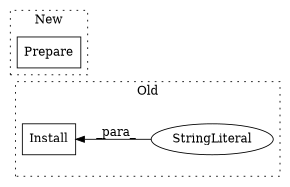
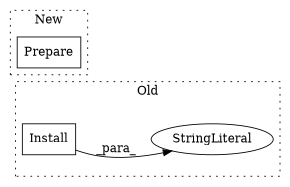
(118, 139) -> (119, 157)
